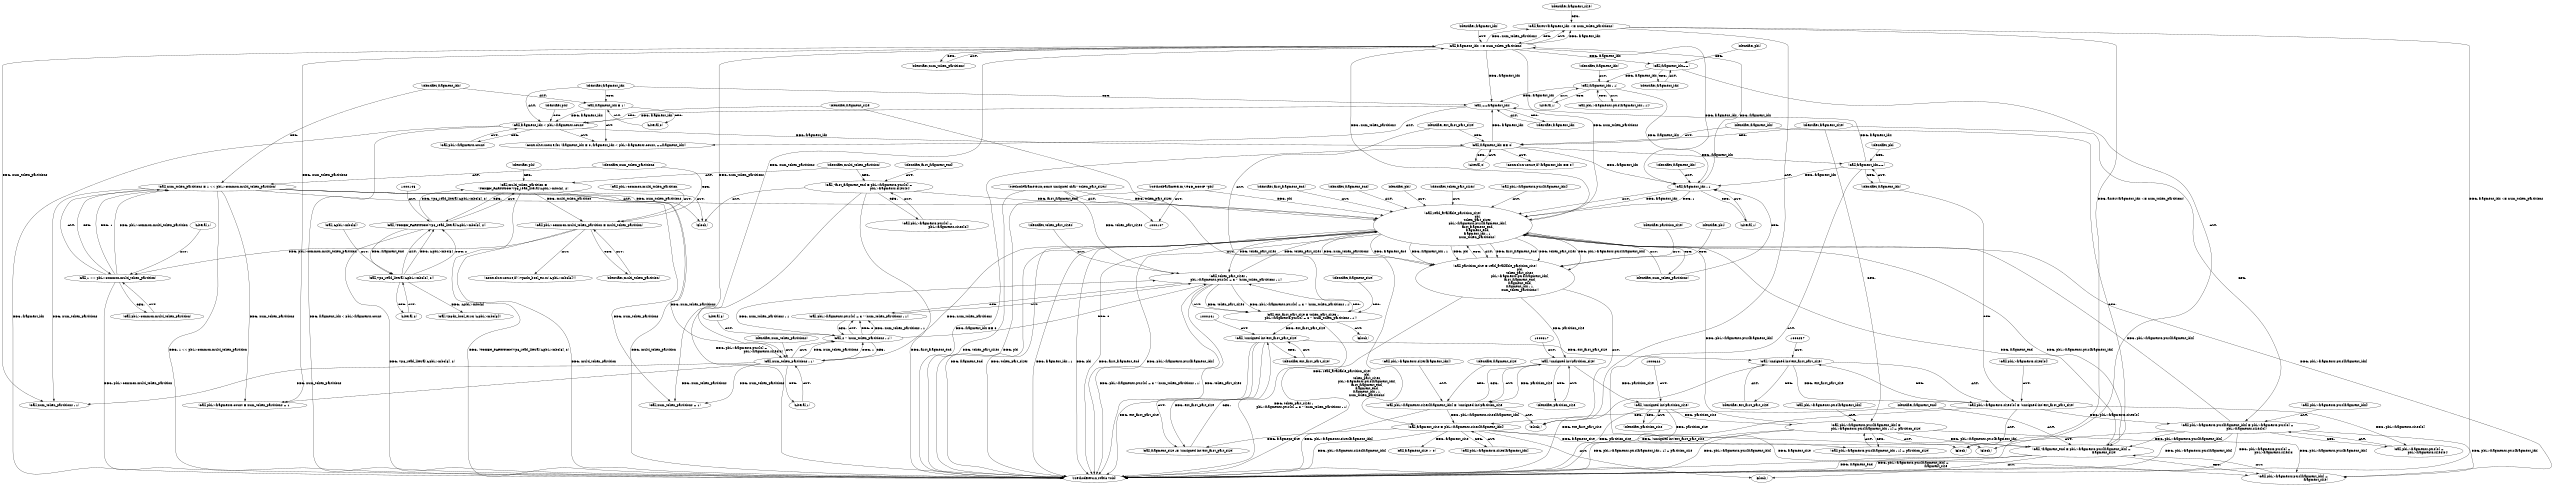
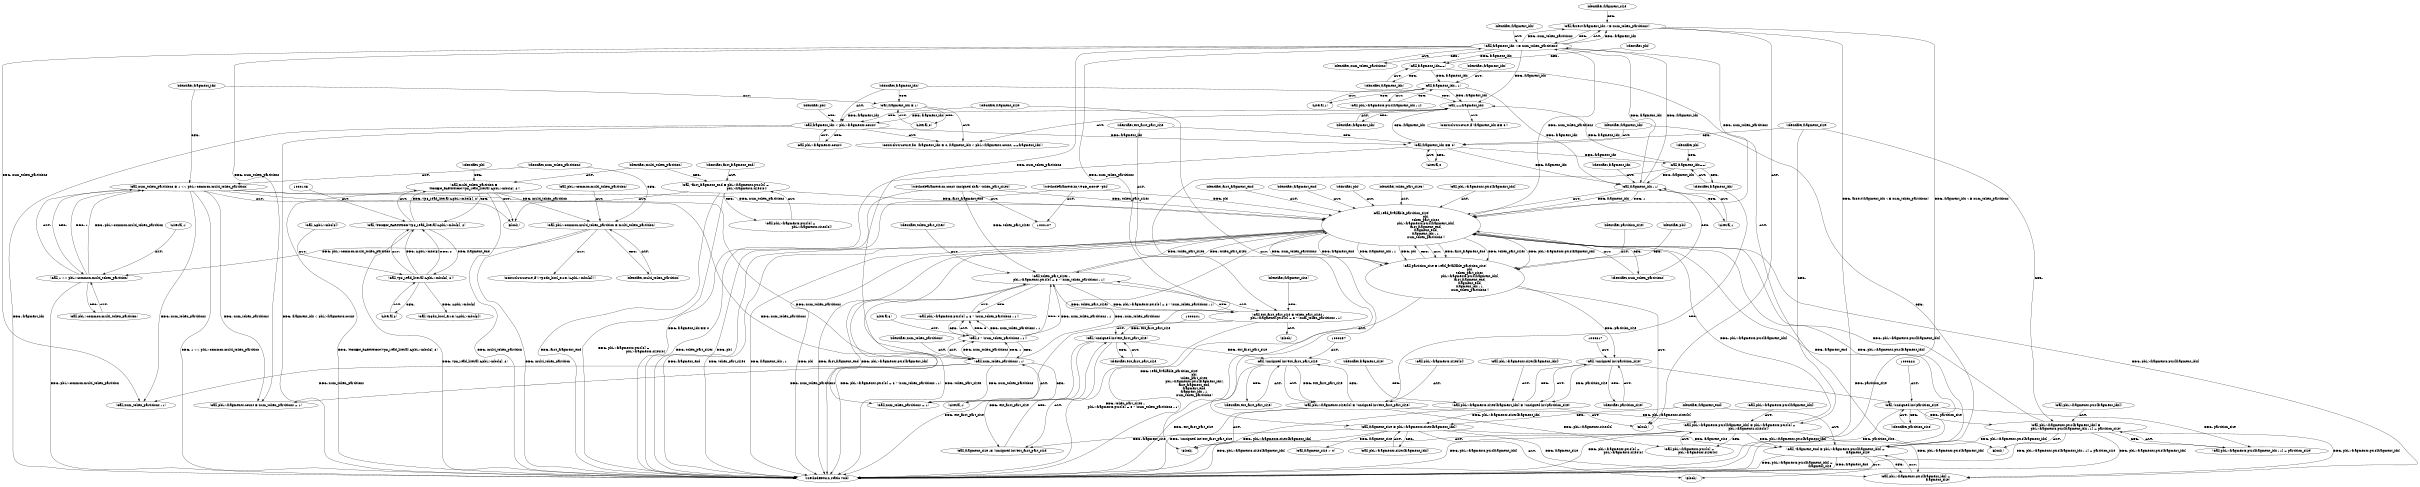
(1508, 126) -> (1410, 126)
(1515, 155) -> (1470, 114)
